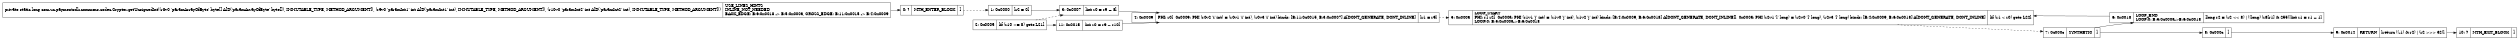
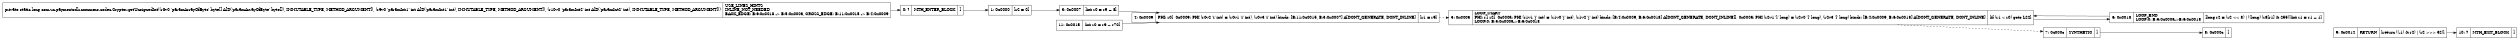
(974, 10) -> (974, 10)
(1010, 25) -> none
(1102, 25) -> (1102, 25)
(2113, 25) -> (2070, 19)
(2281, 33) -> none
